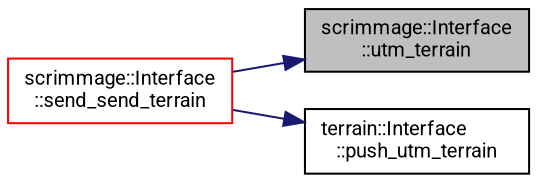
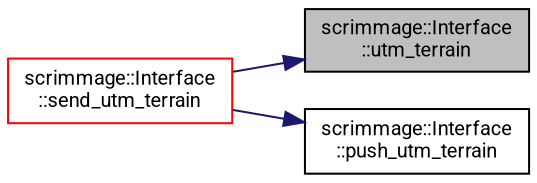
(120, 91) -> (120, 91)
(417, 141) -> (417, 141)
